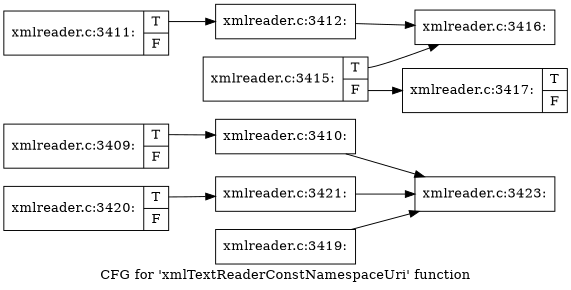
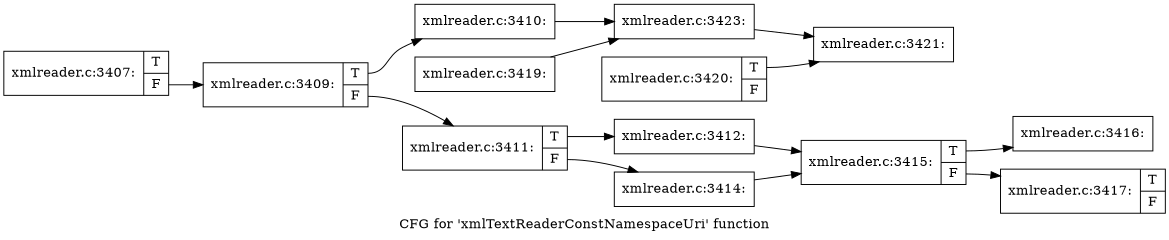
(380, 24) -> (773, 148)
none -> (86, 73)
none -> (408, 104)
none -> (684, 189)
(380, 194) -> (779, 33)
